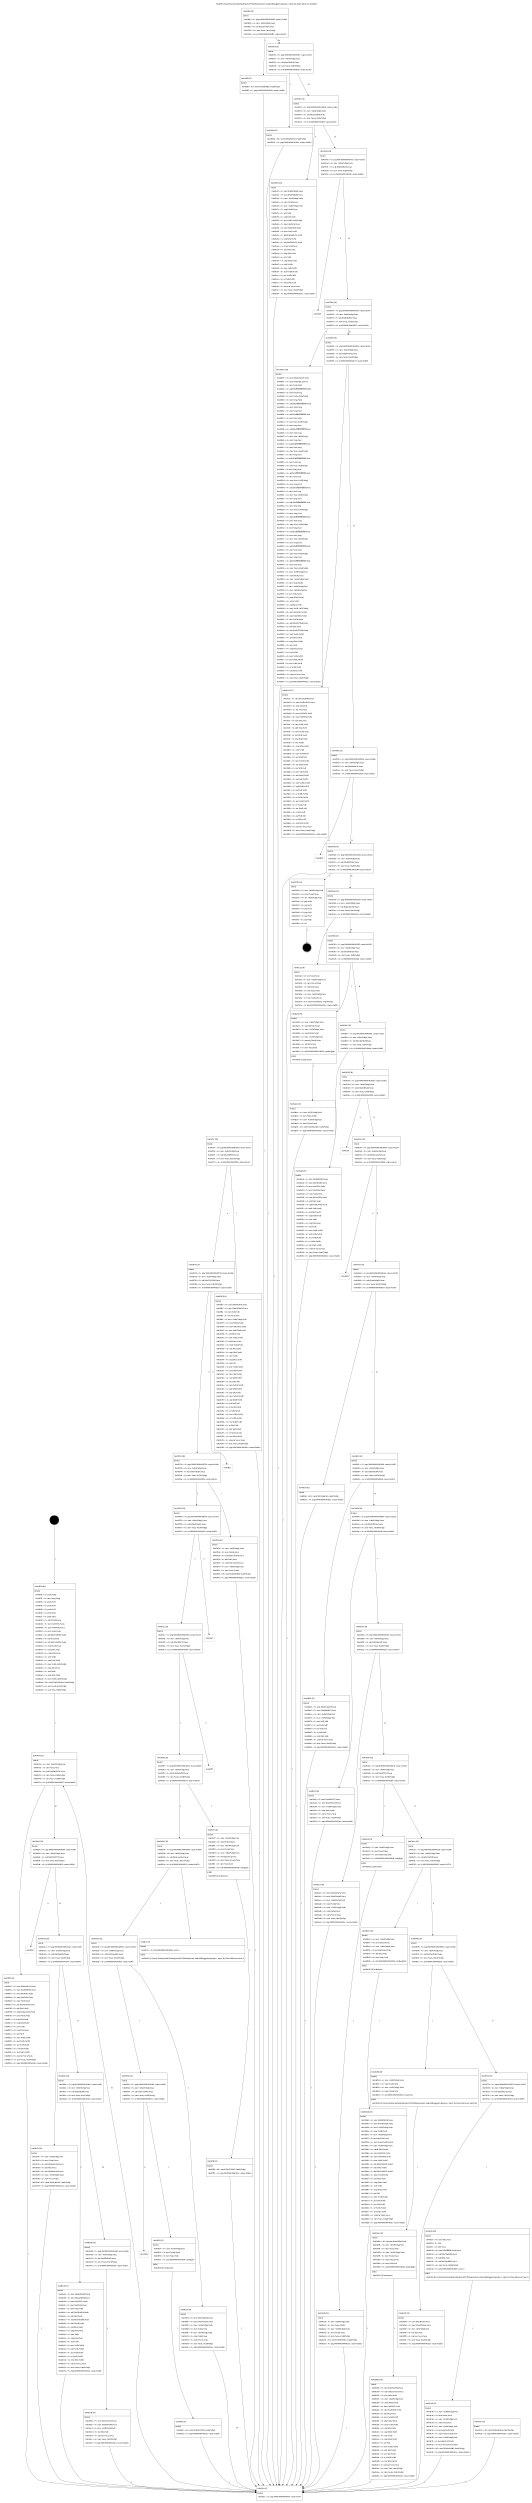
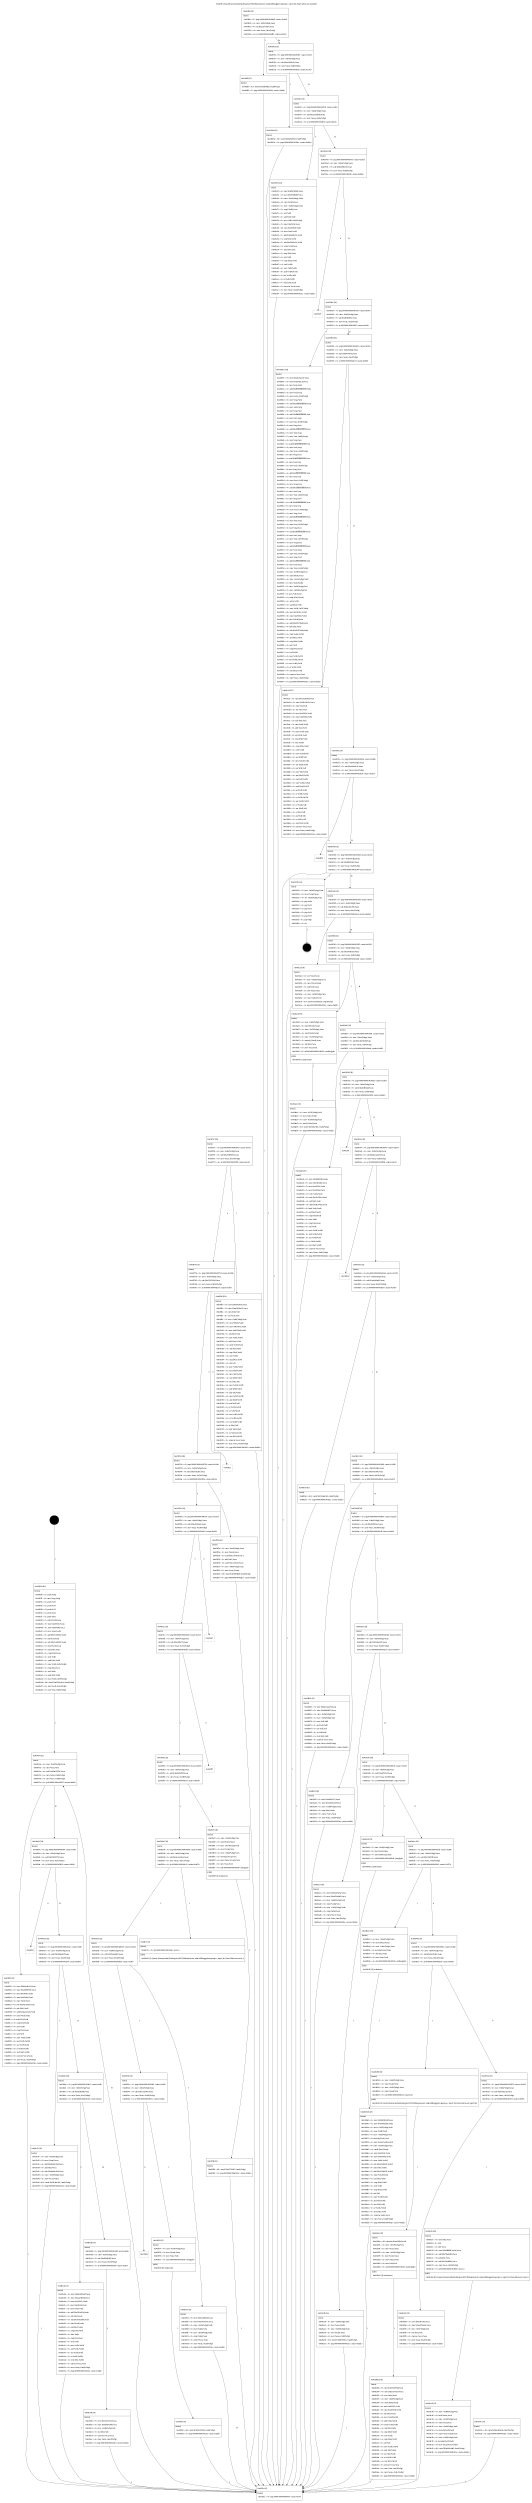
(392, 2489) -> none
